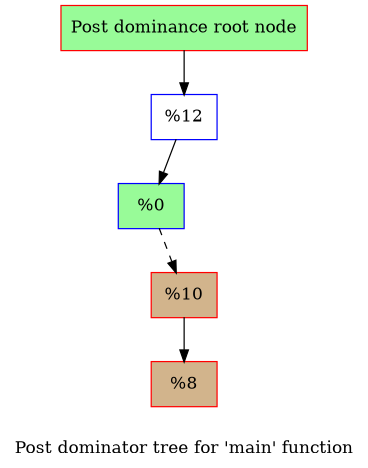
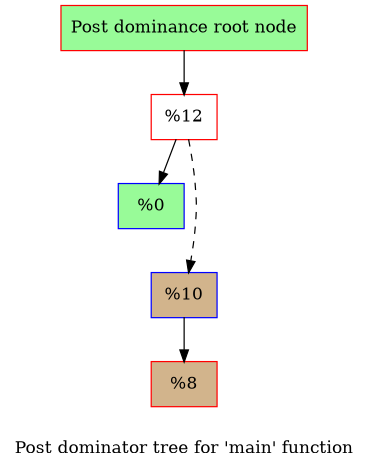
(184, 117) -> (184, 117)
(166, 245) -> (196, 200)
(184, 295) -> (184, 295)
